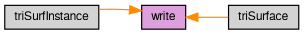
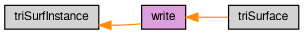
(114, 9) -> (126, 25)
